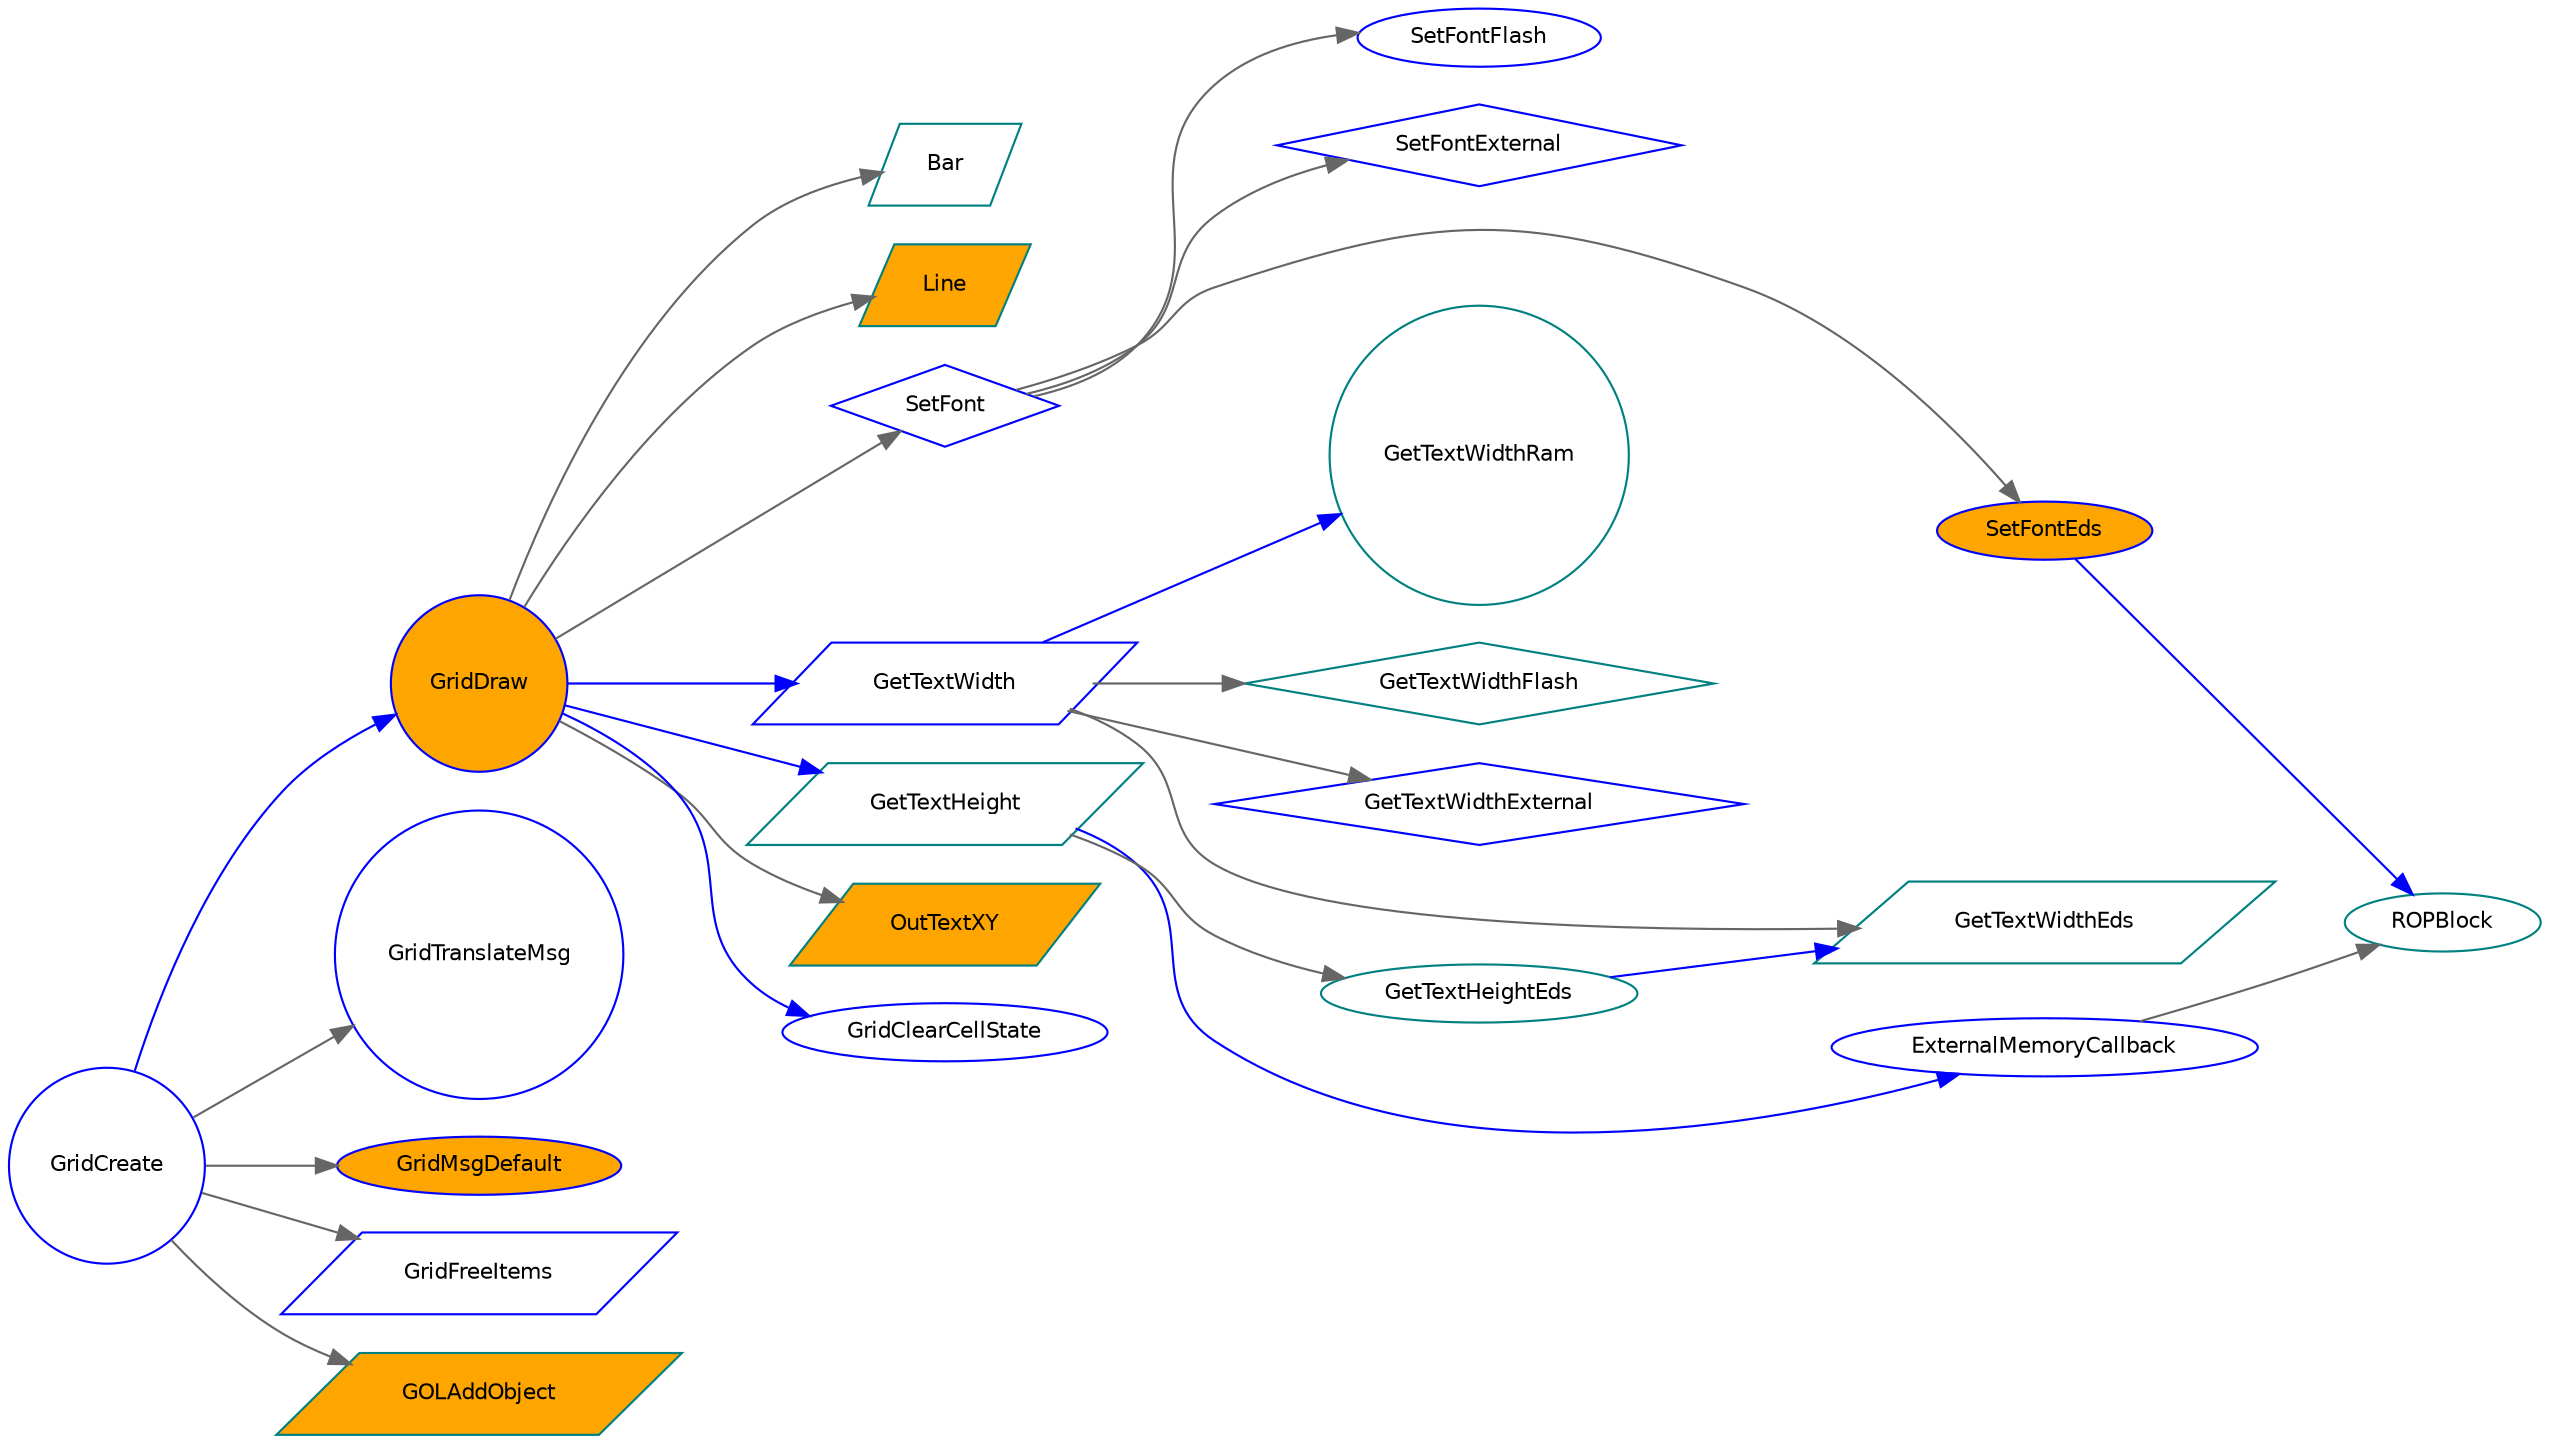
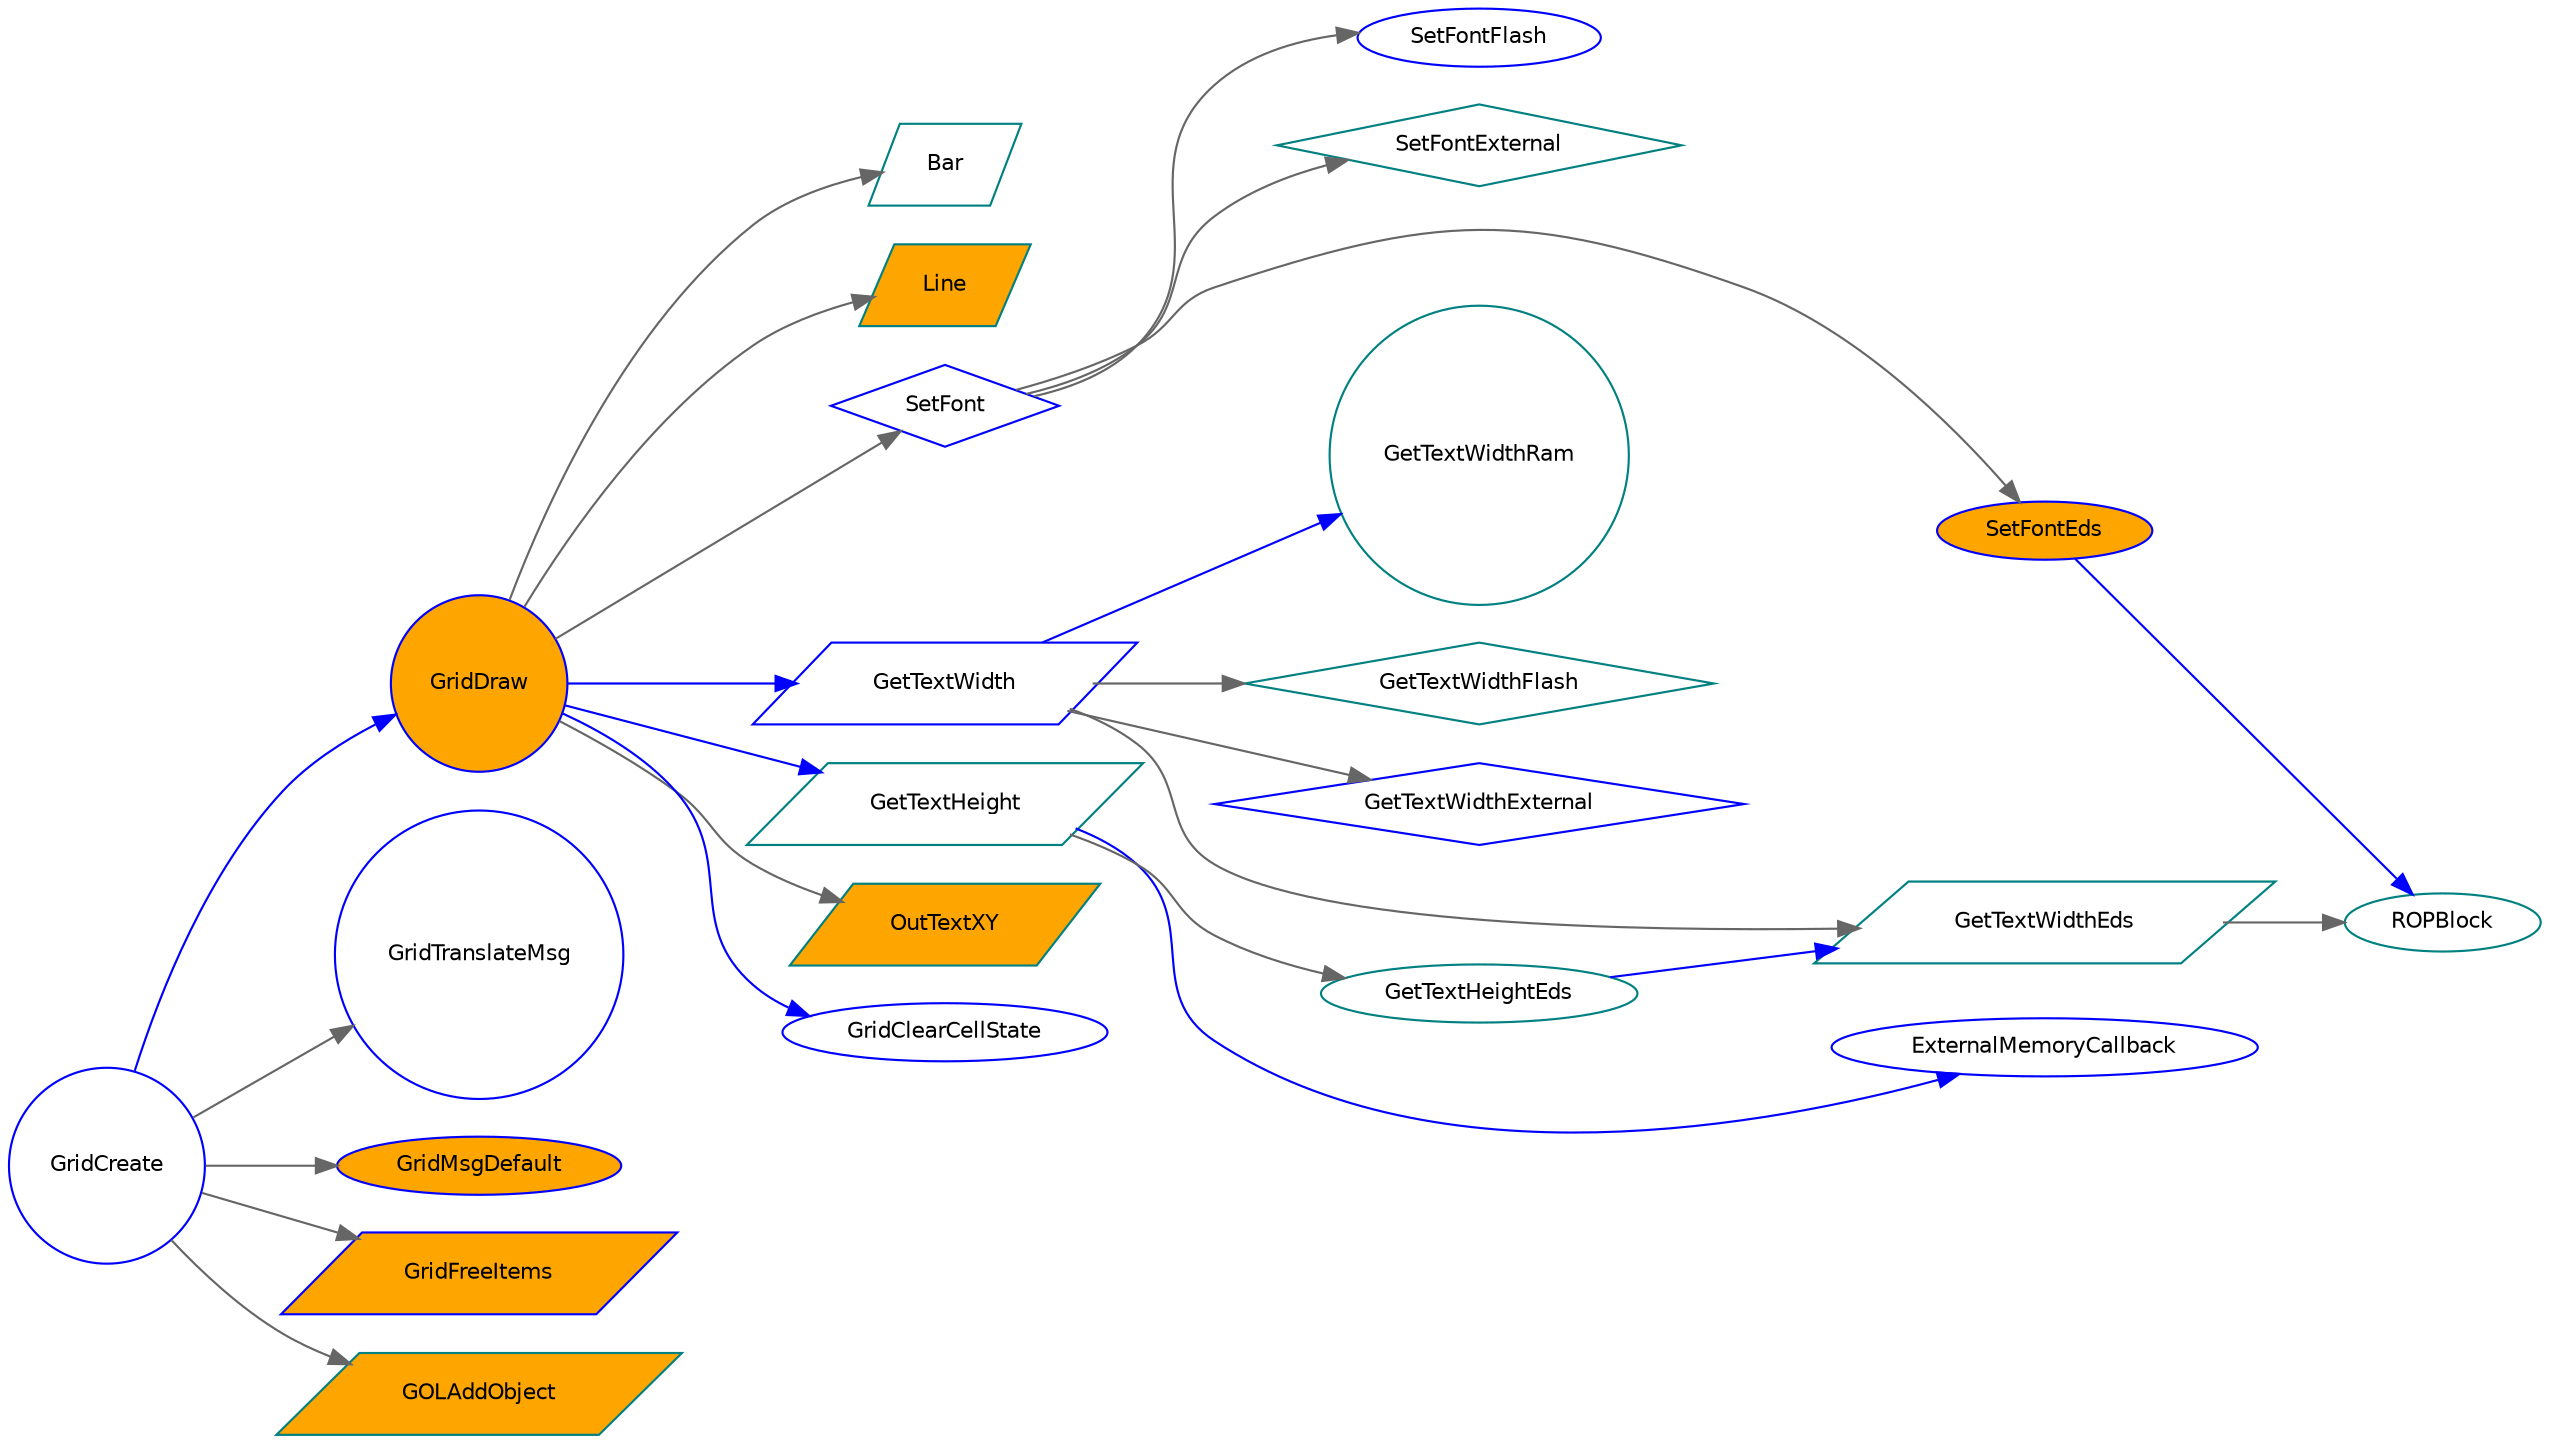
(1479, 145) -> (1479, 145)
(2250, 989) -> (2273, 922)
(479, 1273) -> (479, 1273)
